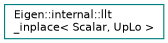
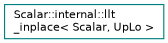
(84, 22) -> (84, 22)
